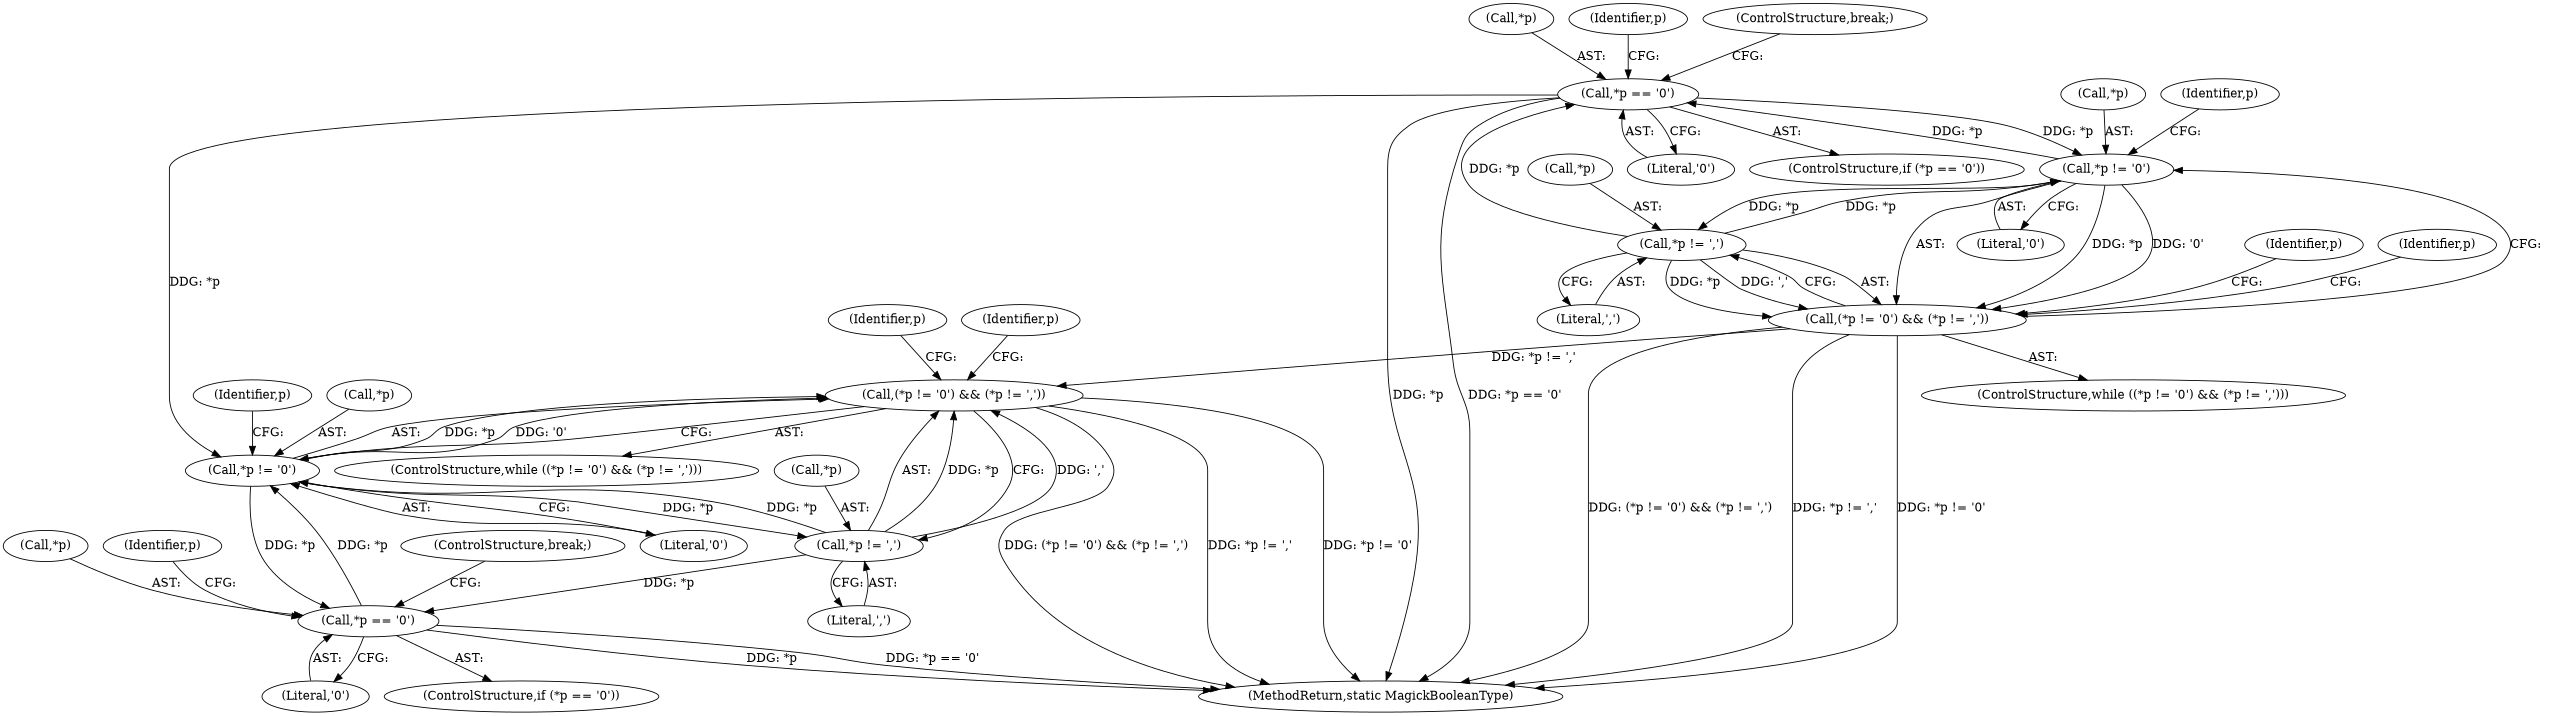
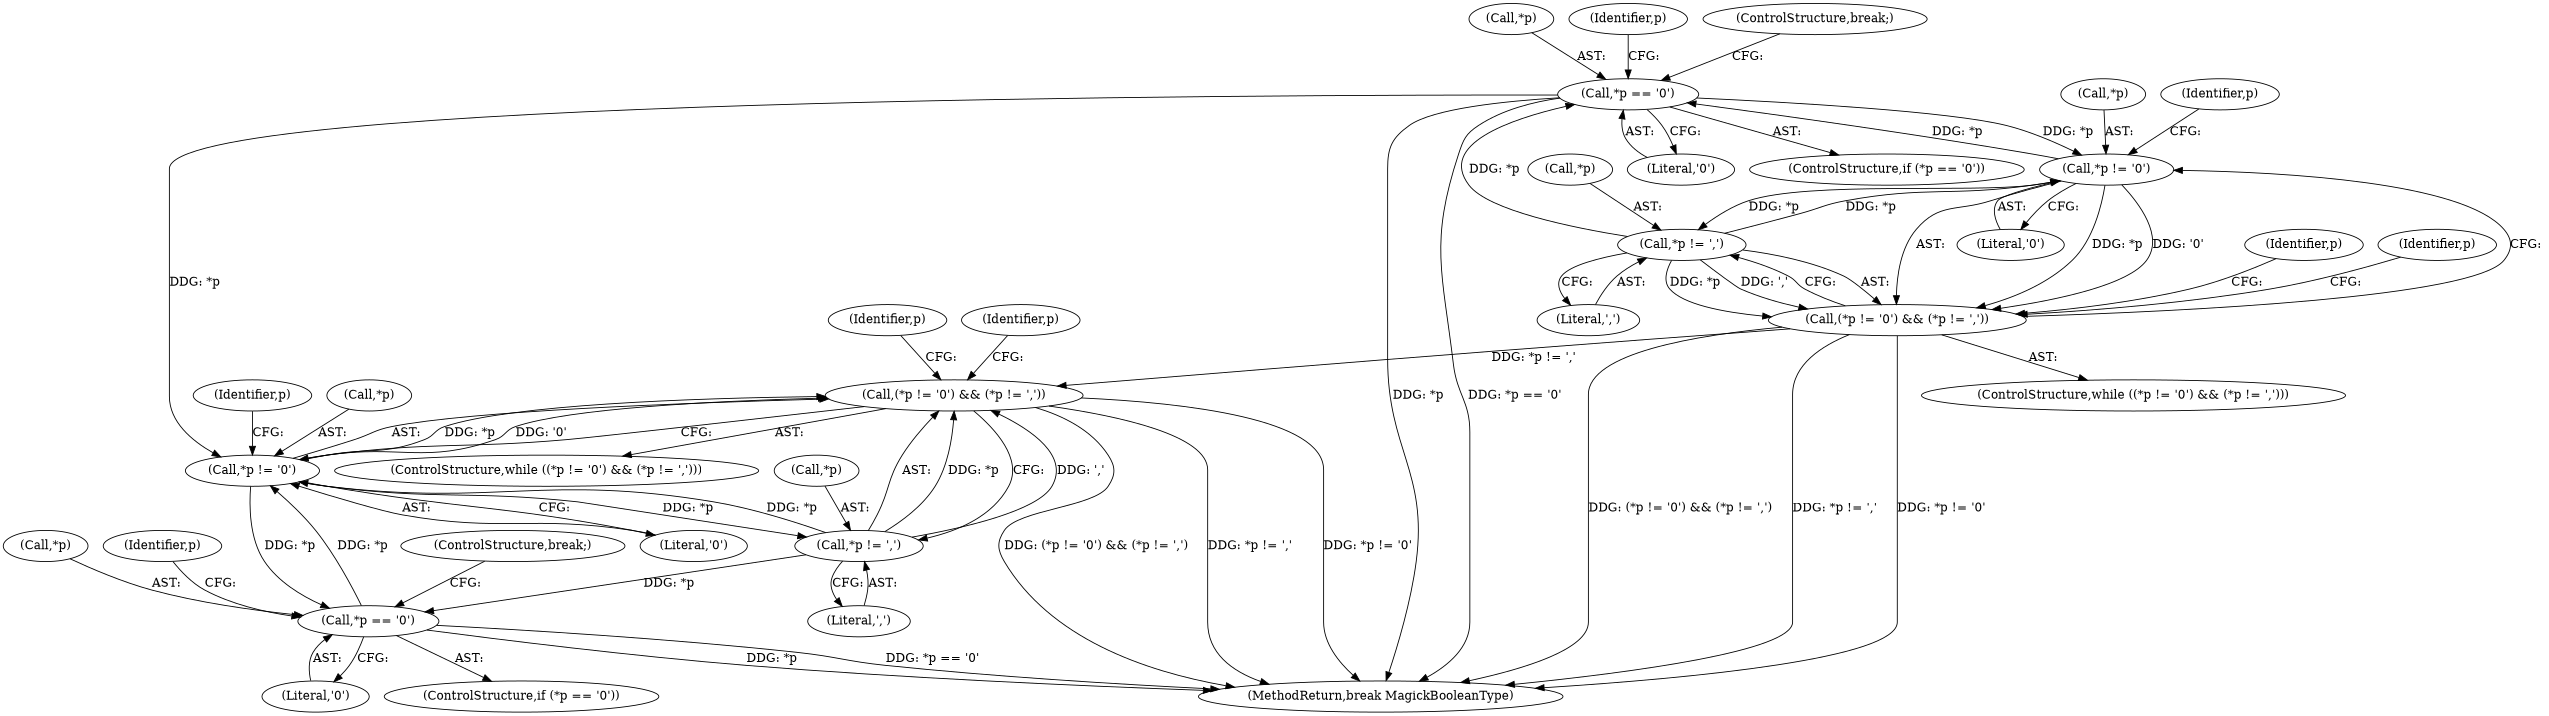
(1381, 697) -> (1381, 697)
